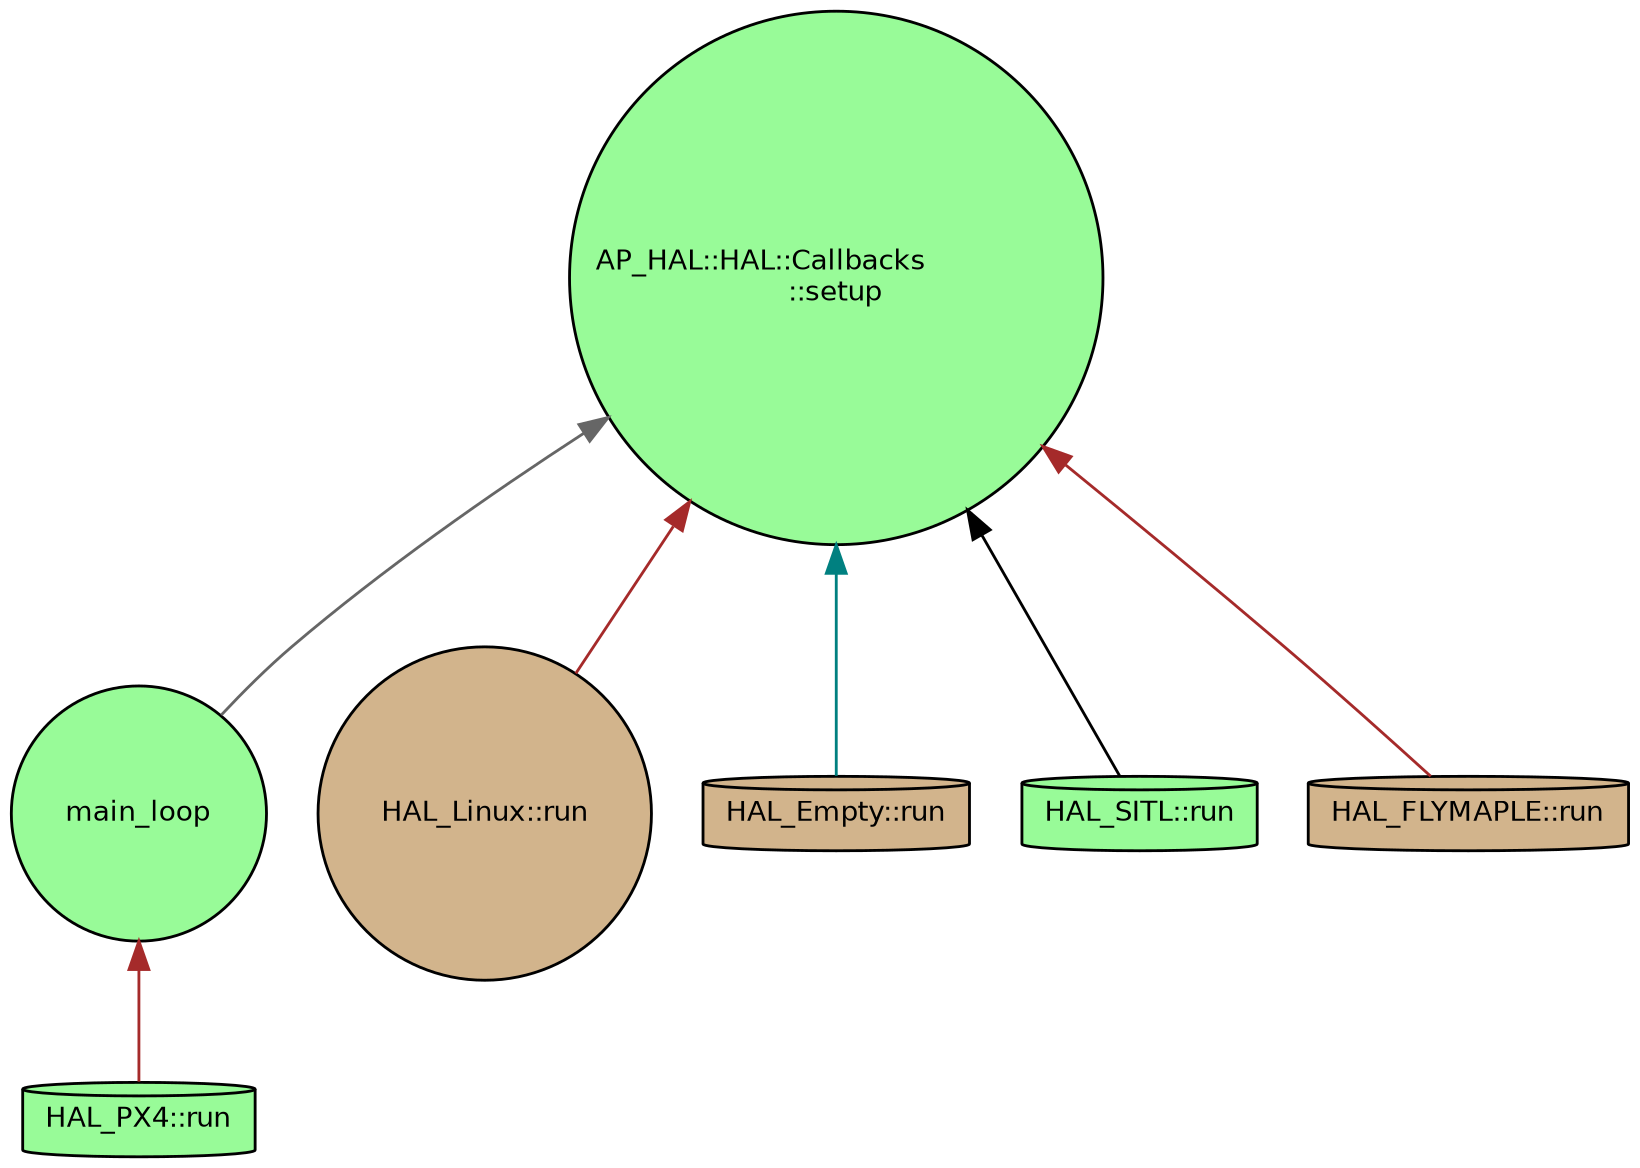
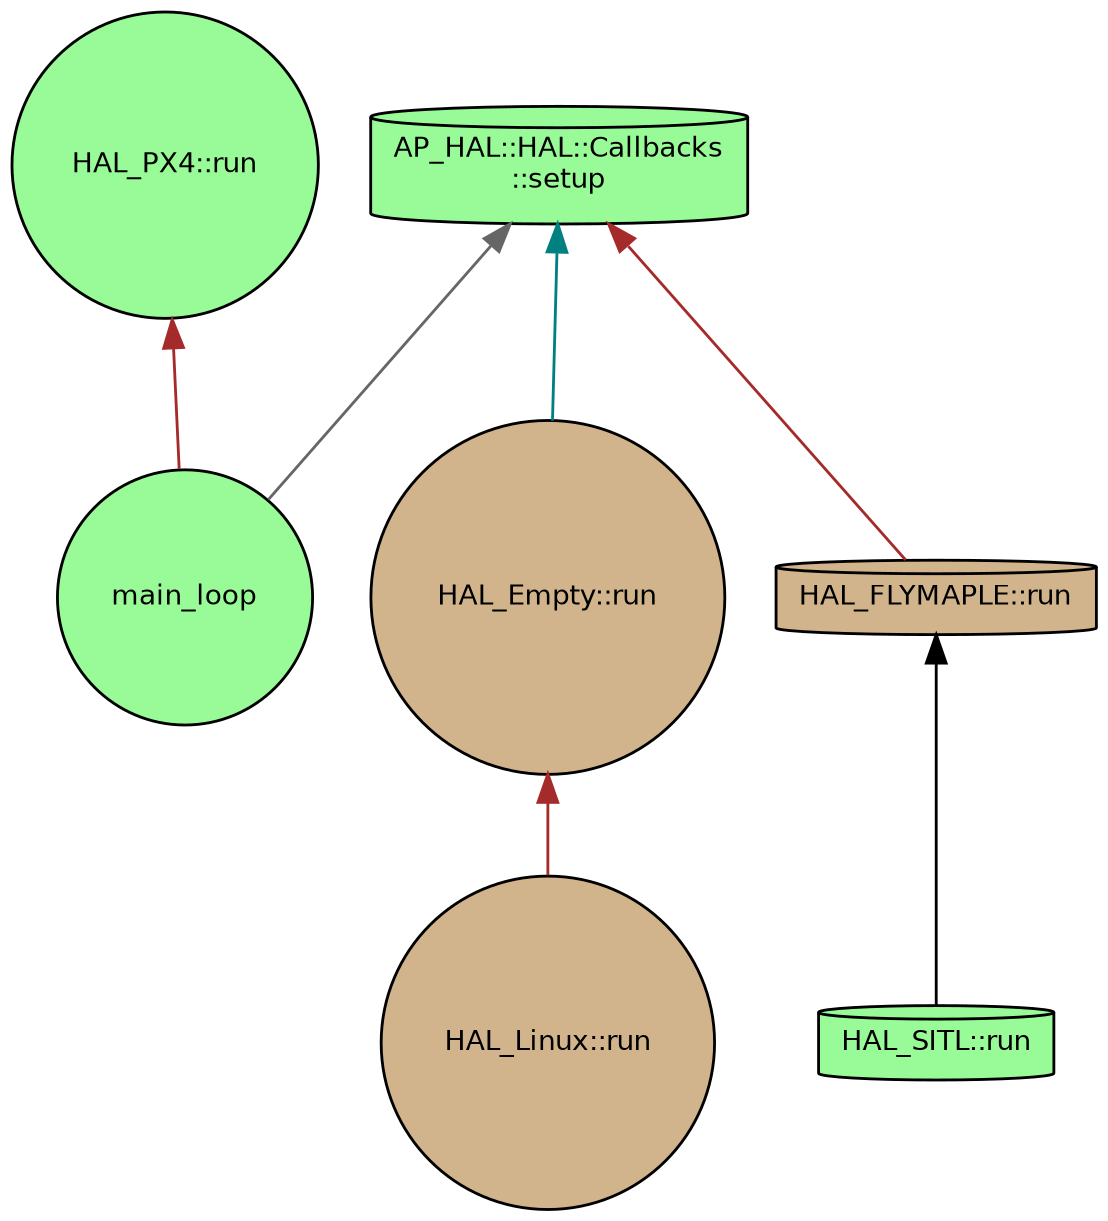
(836, 278) -> (559, 165)
(625, 600) -> (548, 839)
(1051, 656) -> (936, 835)
(836, 814) -> (548, 597)
(139, 1026) -> (176, 409)
(139, 1120) -> (165, 165)
